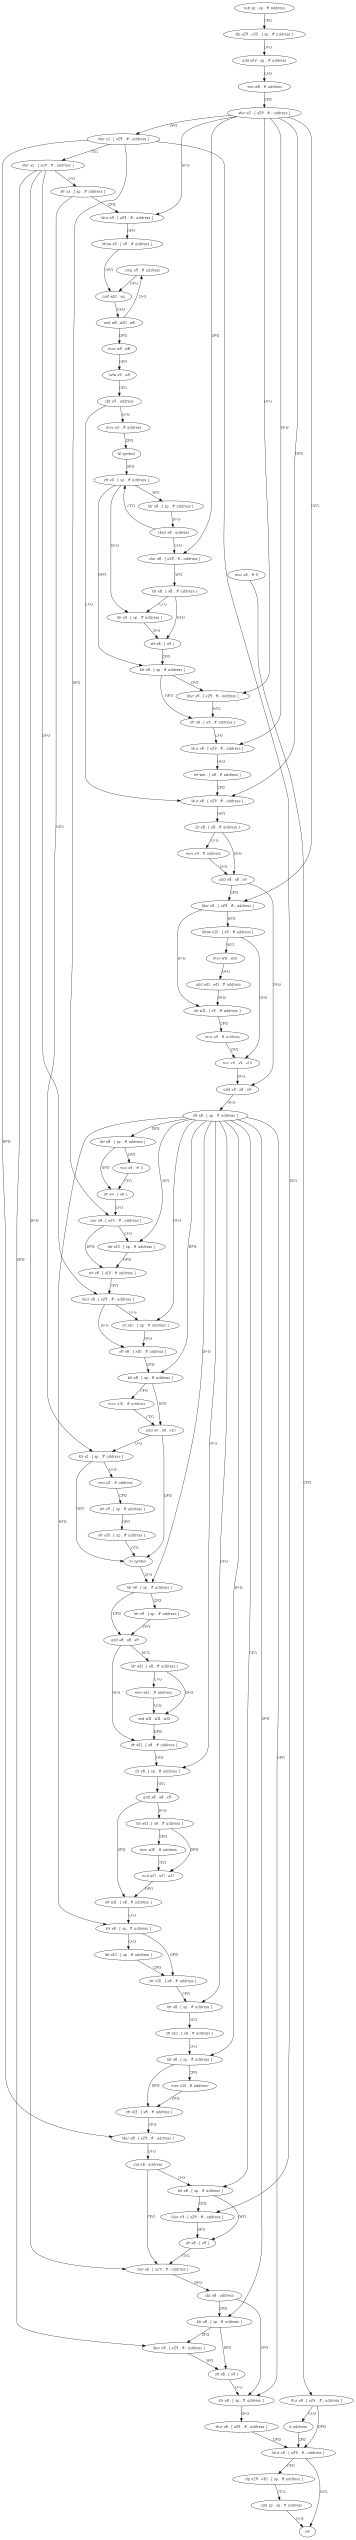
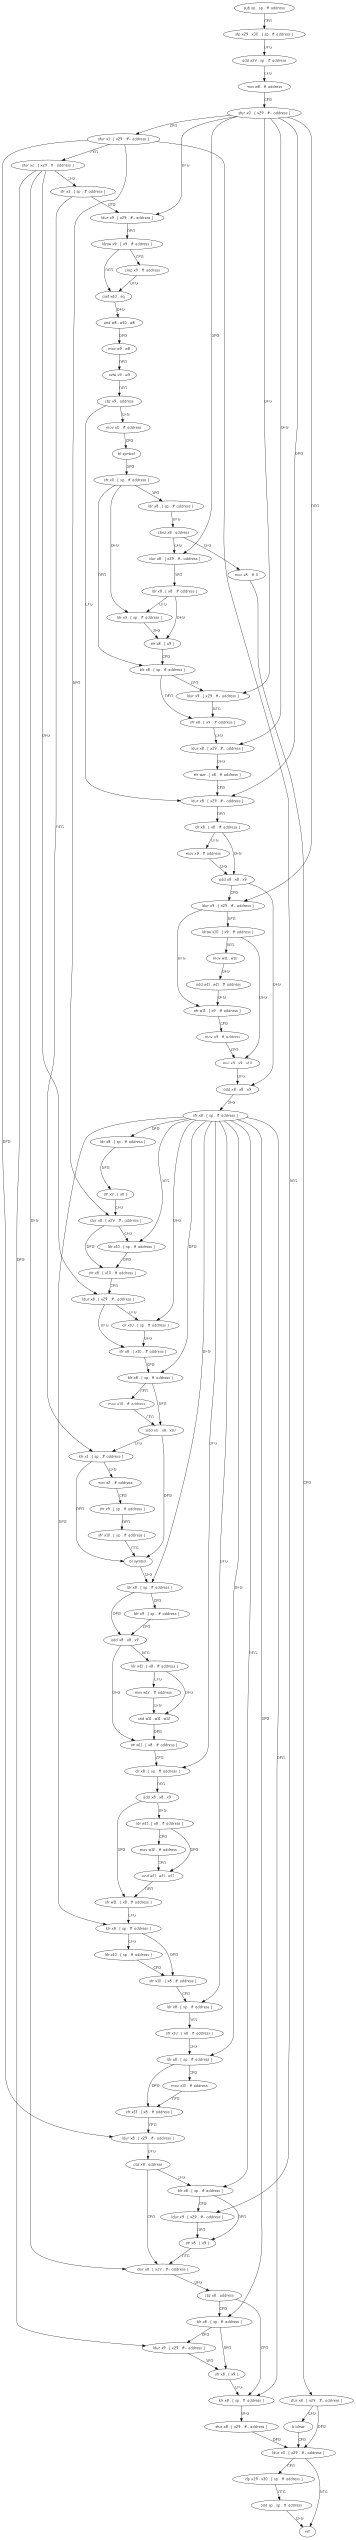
(136, 300) -> (134, 256)
(131, 516) -> (211, 552)
(131, 1168) -> none
(298, 2427) -> (298, 2427)
